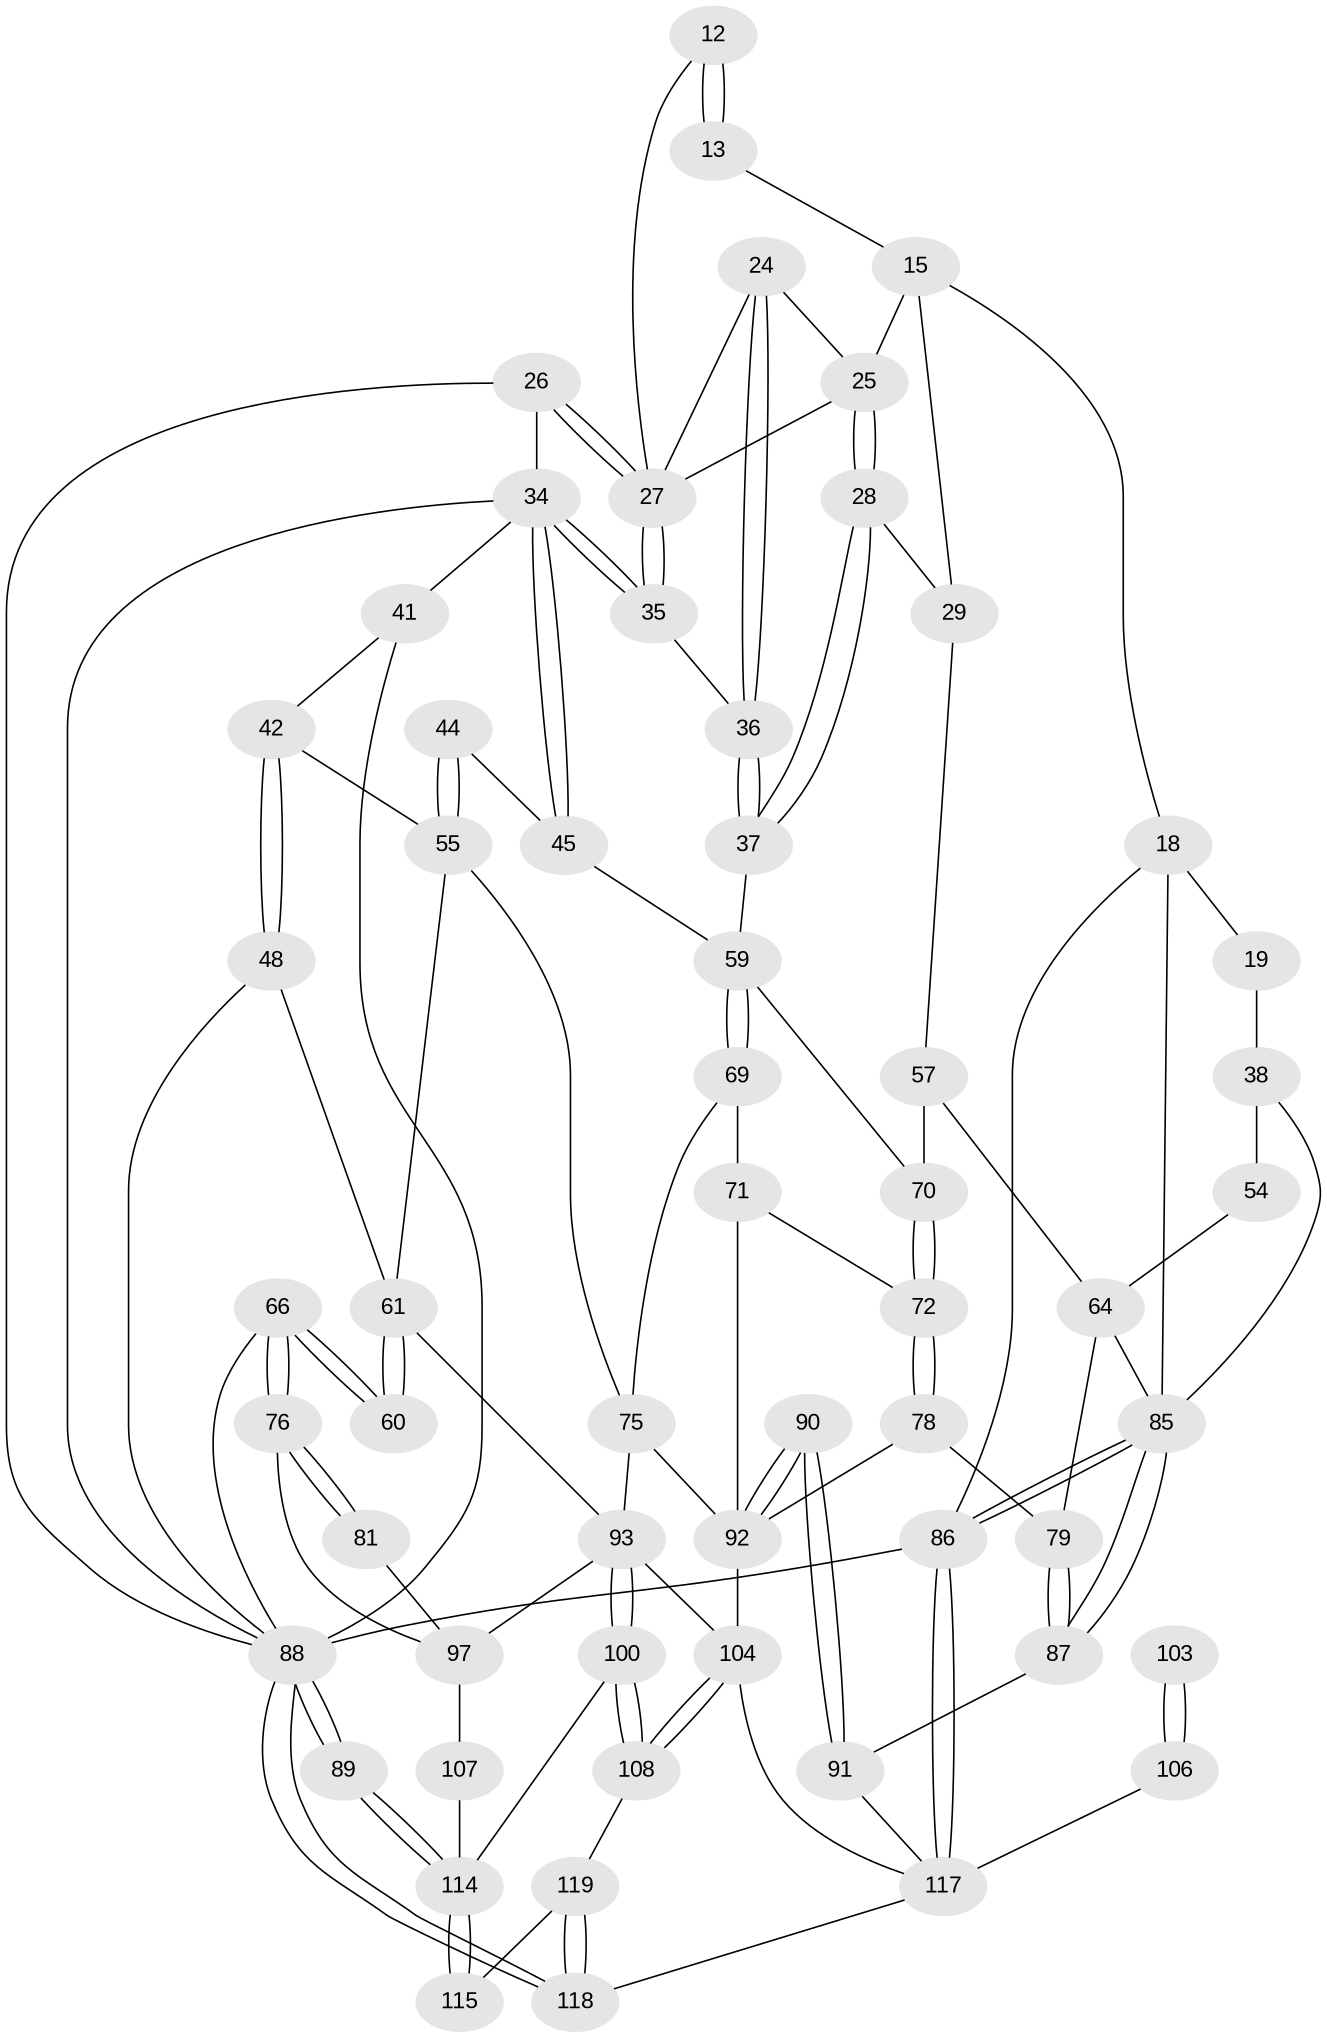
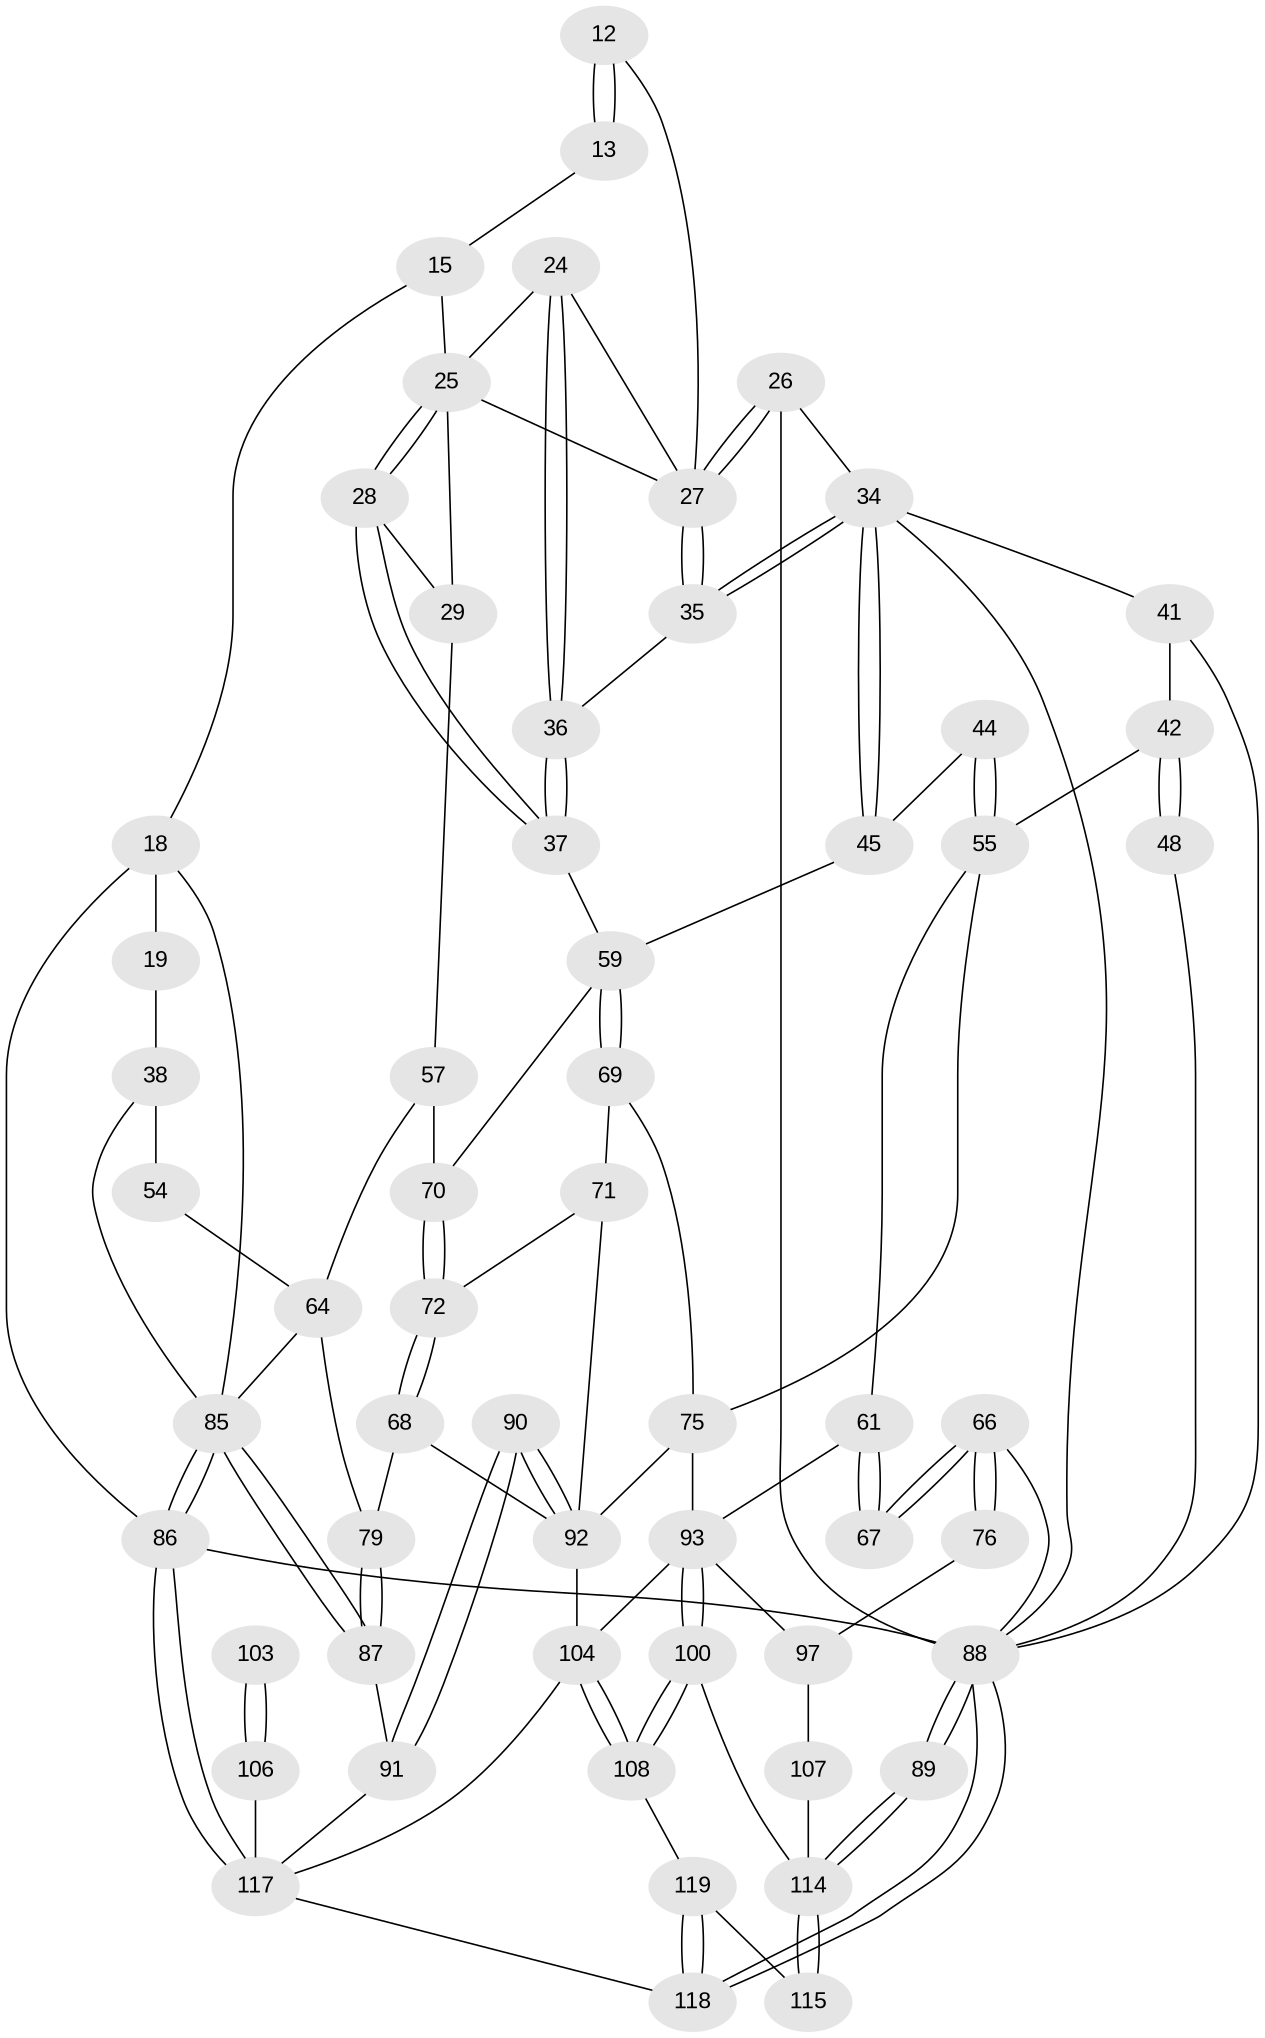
(935, 440) -> (450, 498)
(333, 1135) -> none
(394, 1424) -> (869, 1539)
(924, 1424) -> (400, 1424)
(366, 1539) -> none
